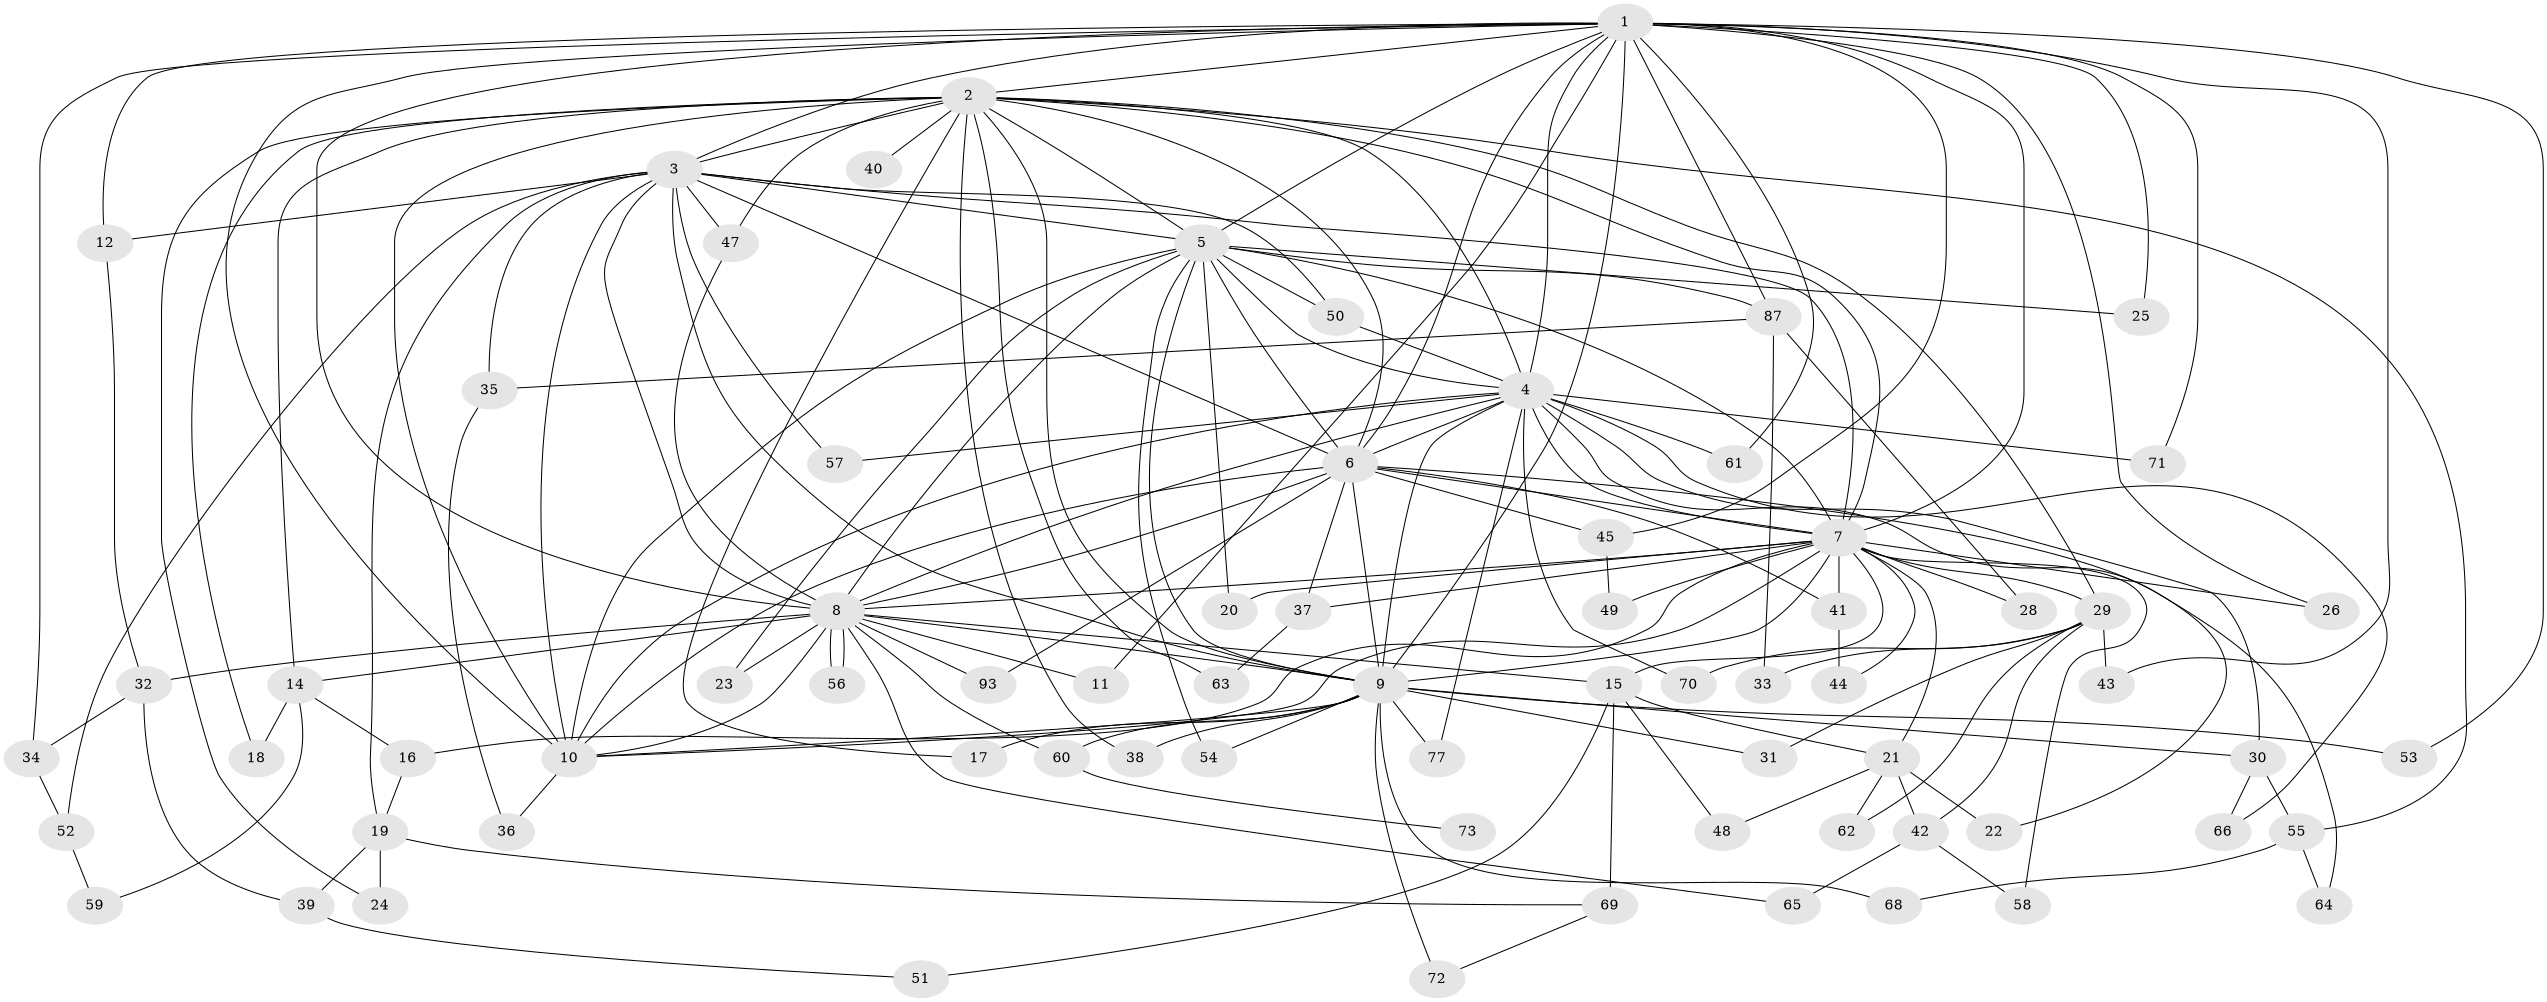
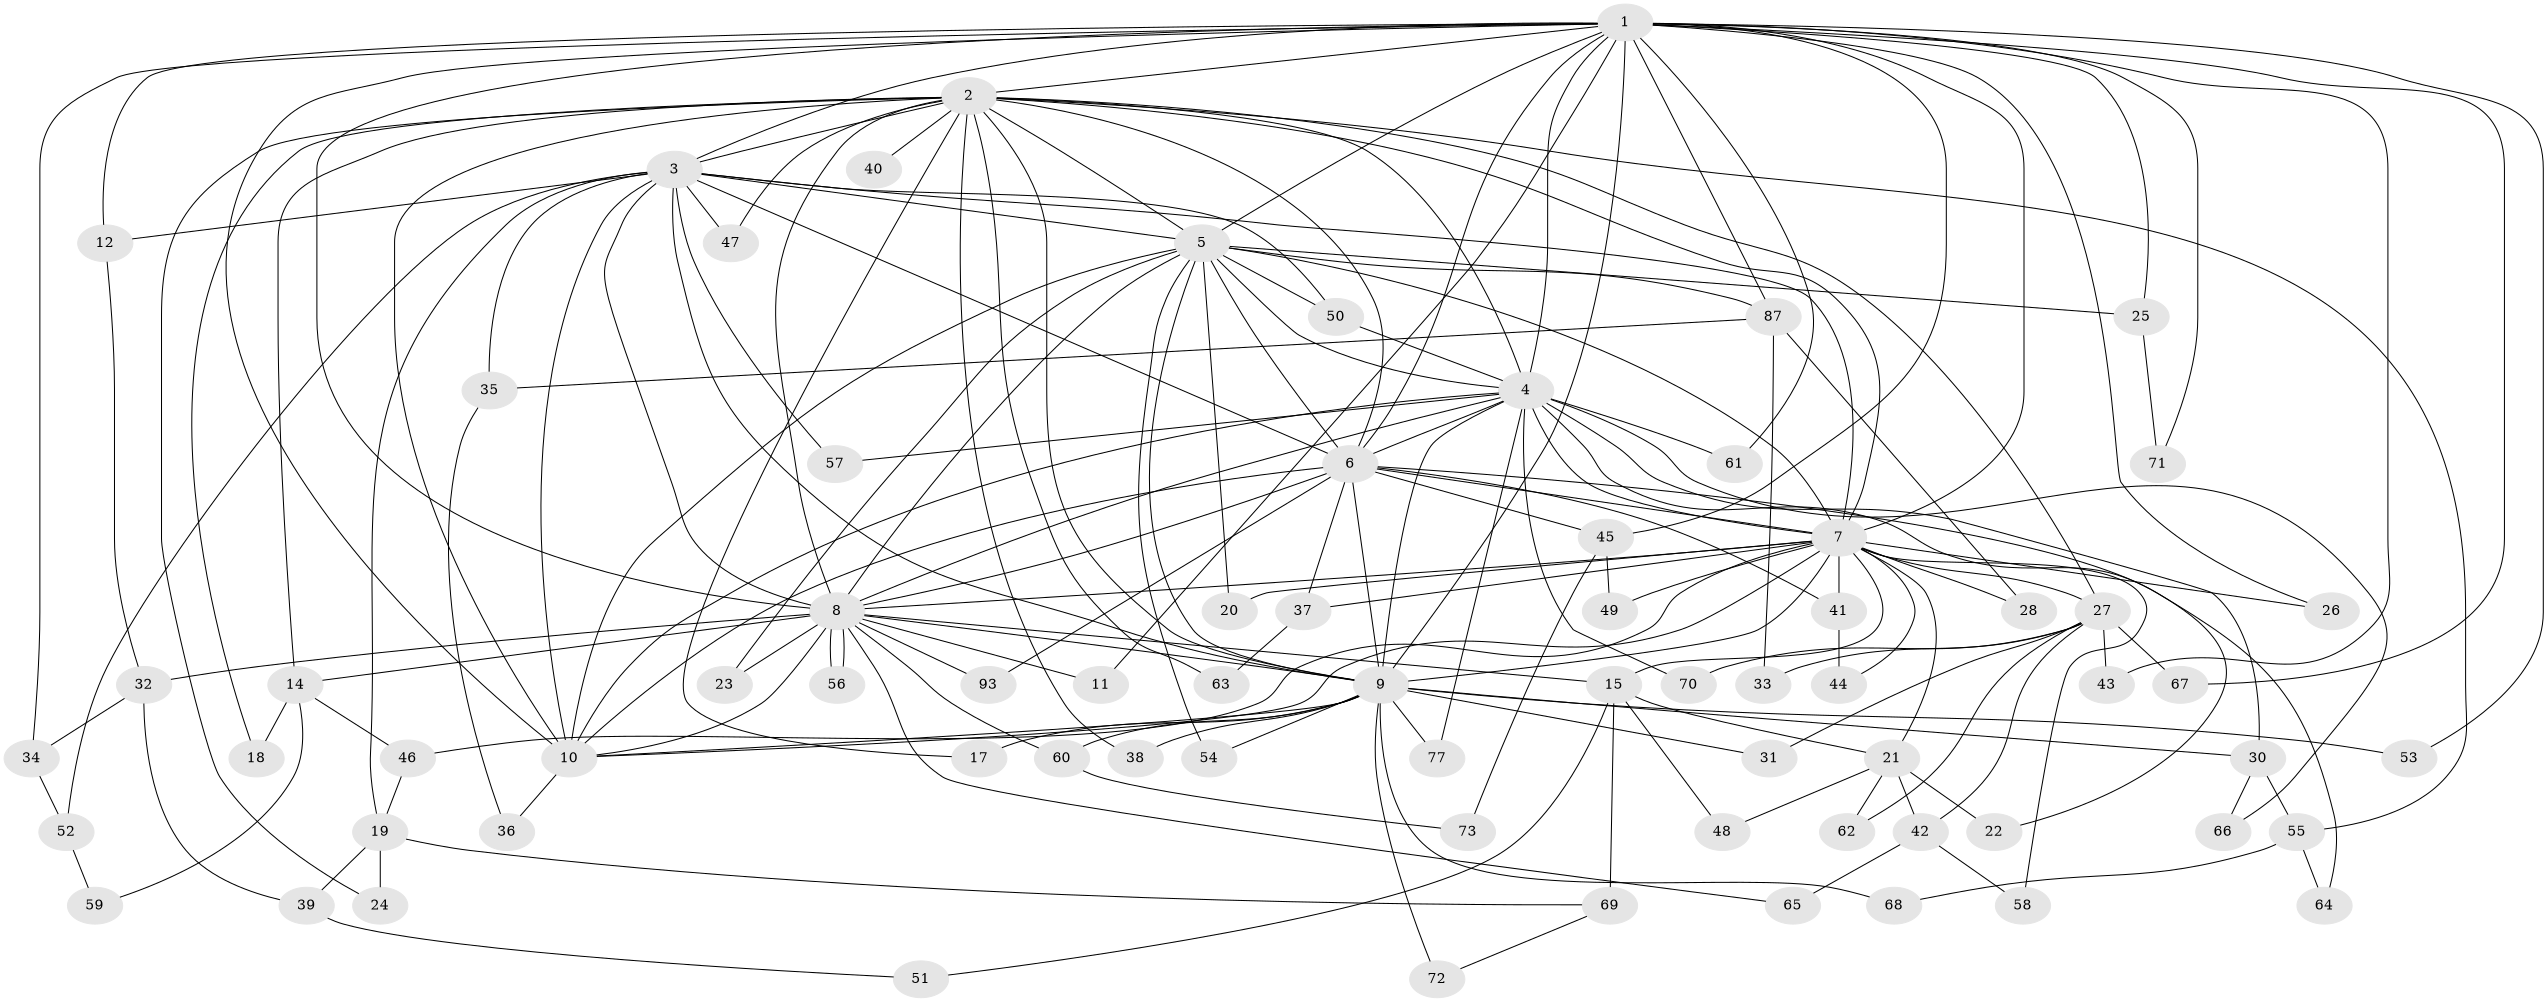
(1828, 426) -> (2150, 390)
(679, 456) -> (776, 309)
(2103, 611) -> (2103, 611)
none -> (2180, 685)
none -> (1527, 689)
(408, 758) -> (408, 758)
